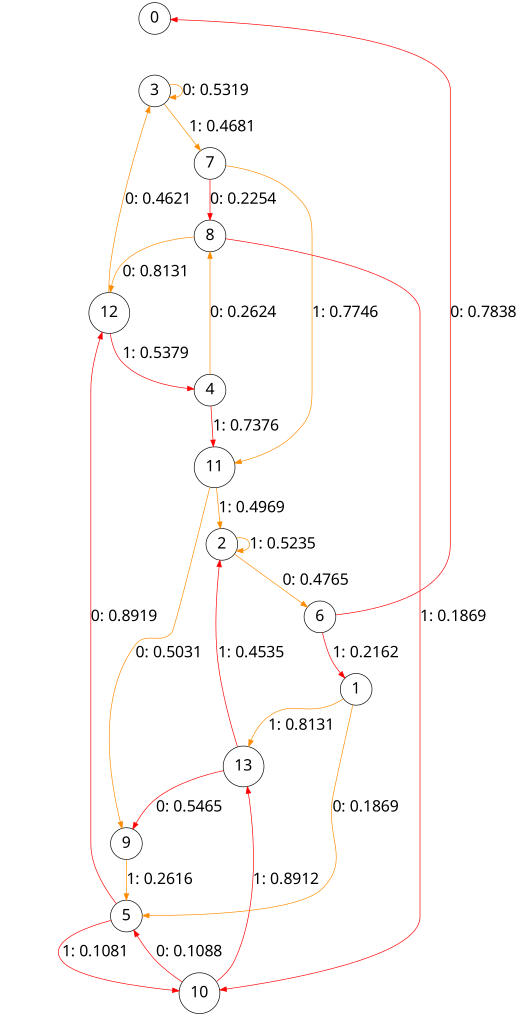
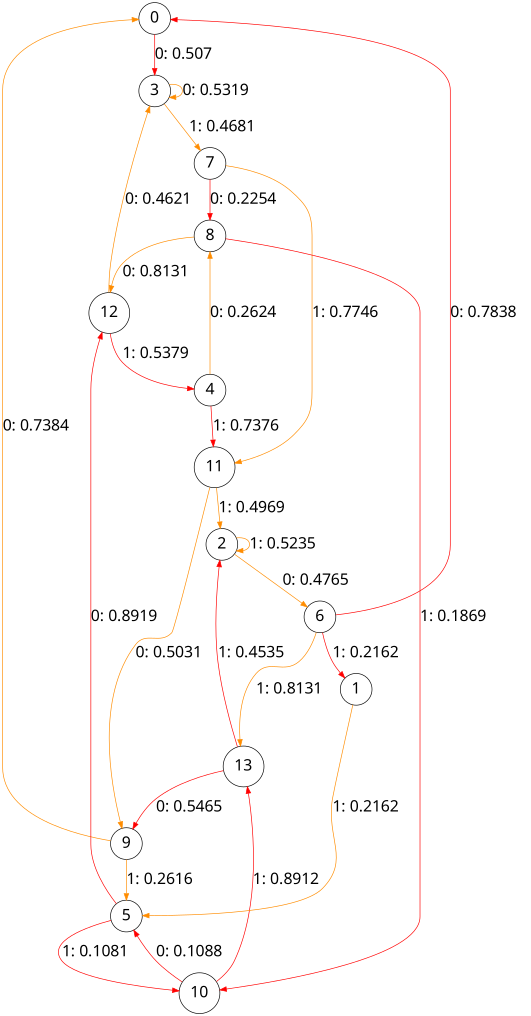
none -> (155, 51)
none -> (3, 419)
(291, 708) -> (260, 670)
(372, 807) -> (372, 807)
